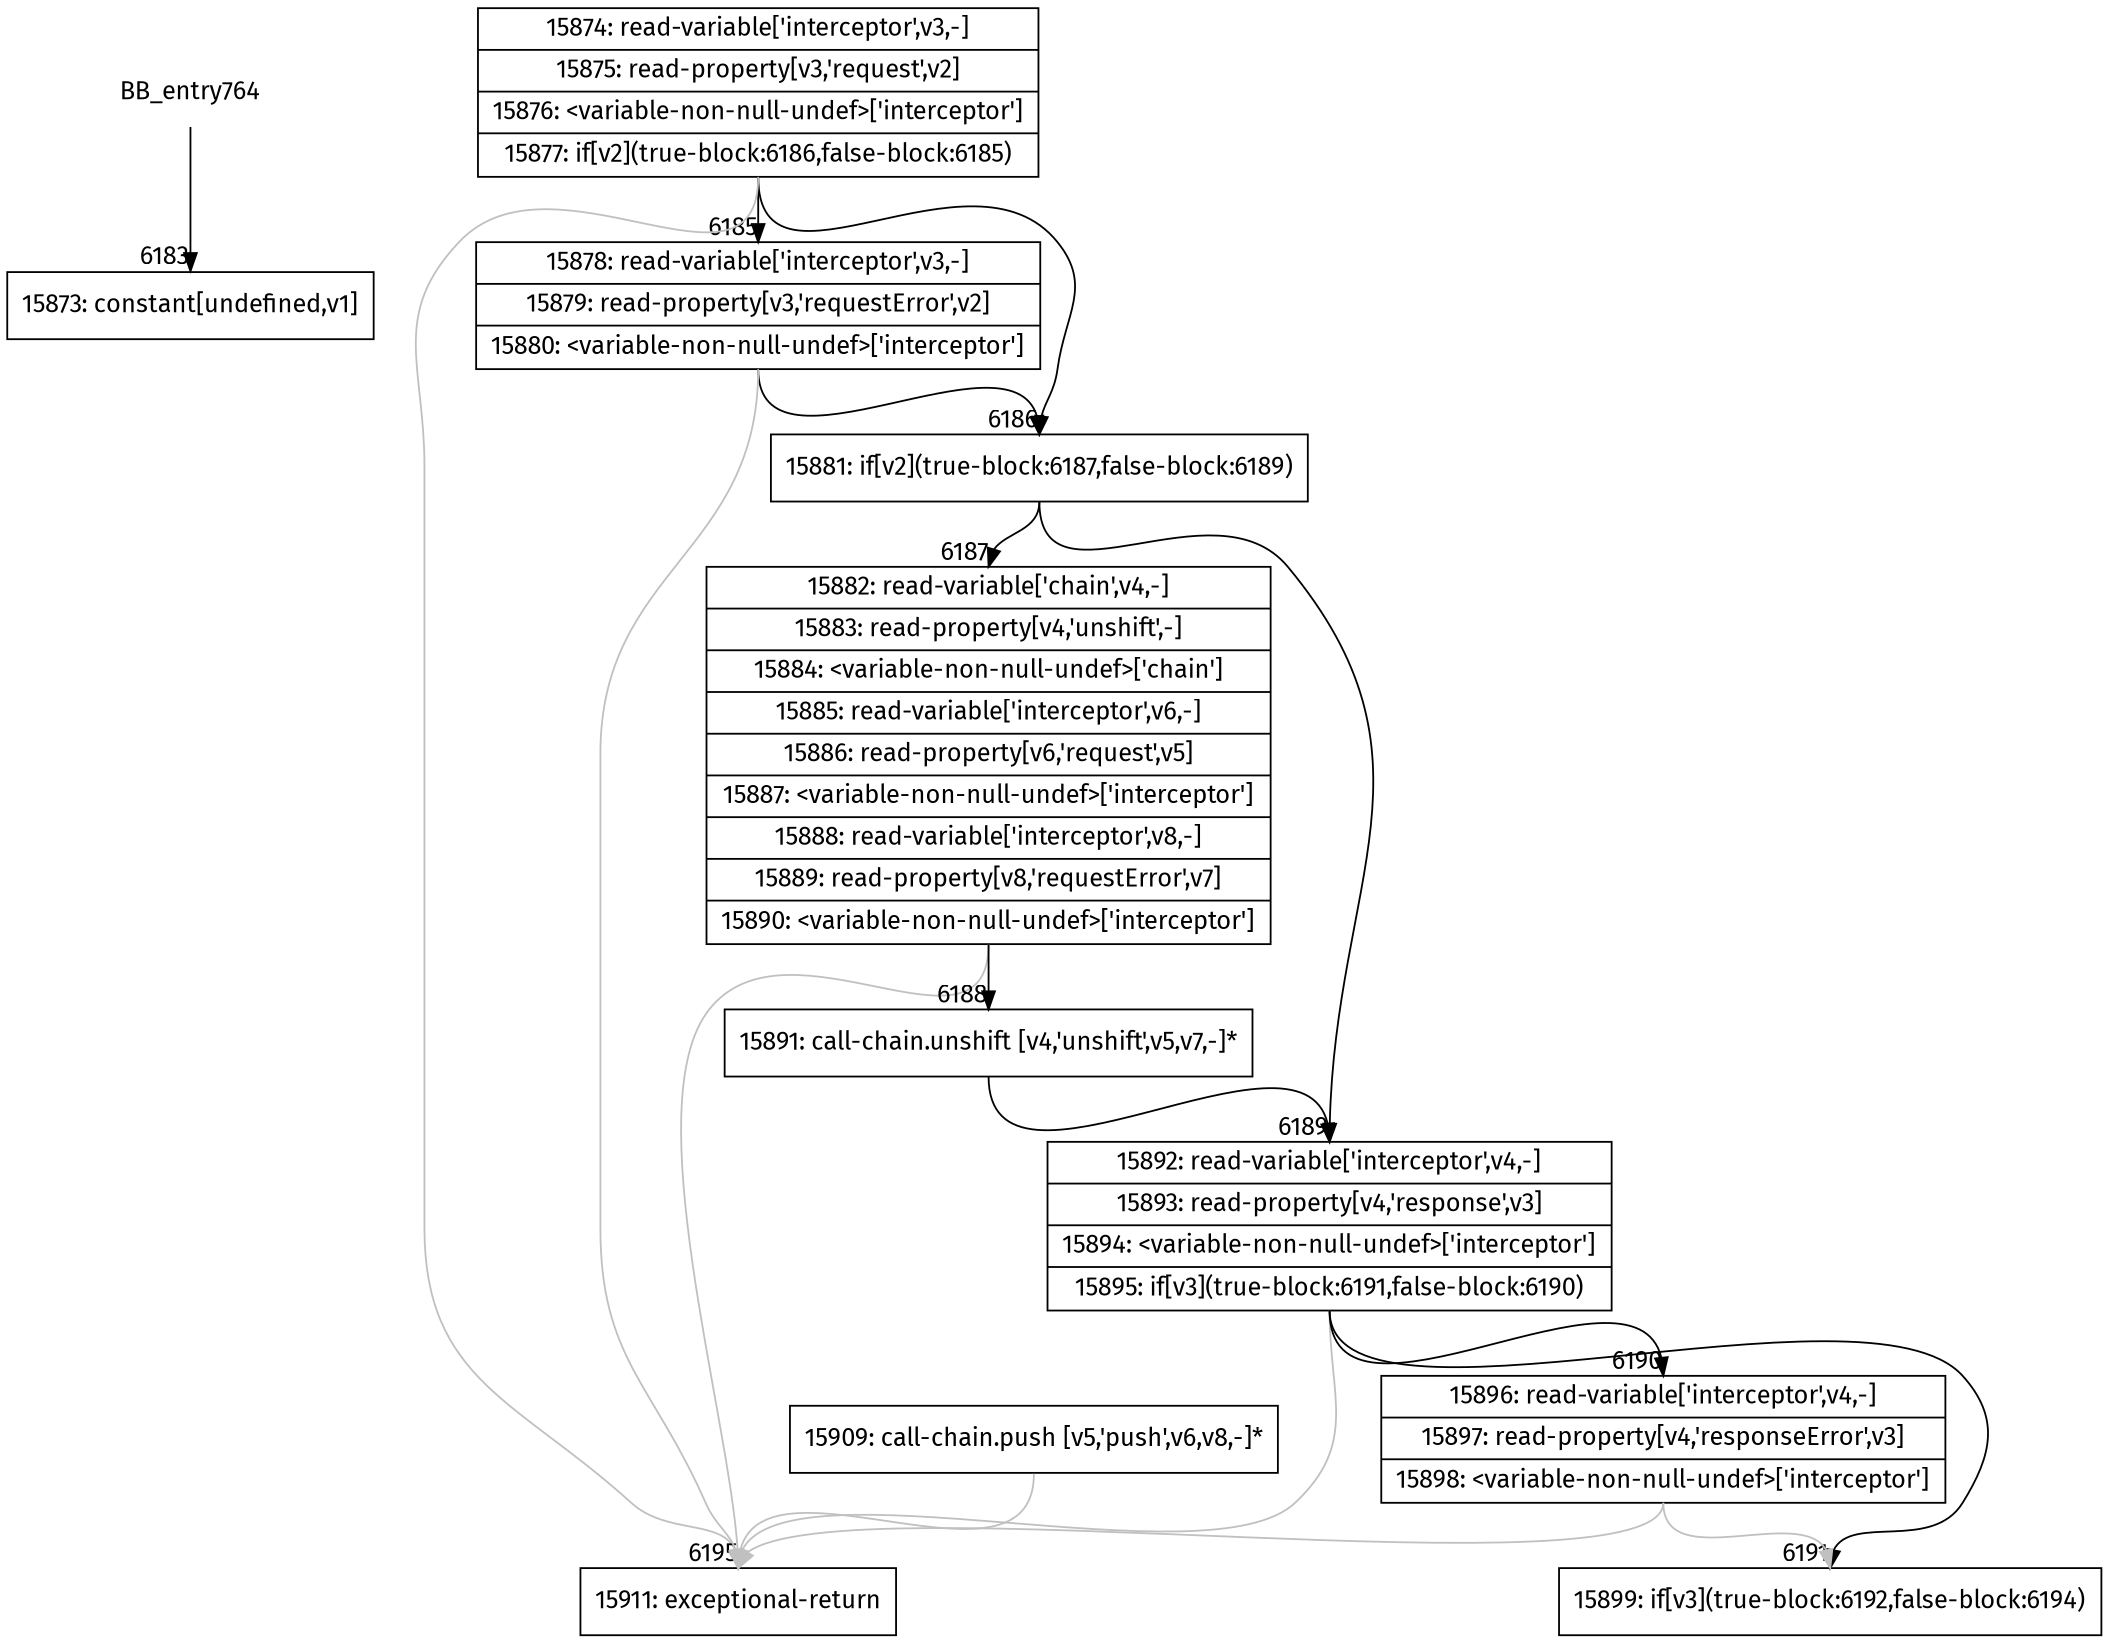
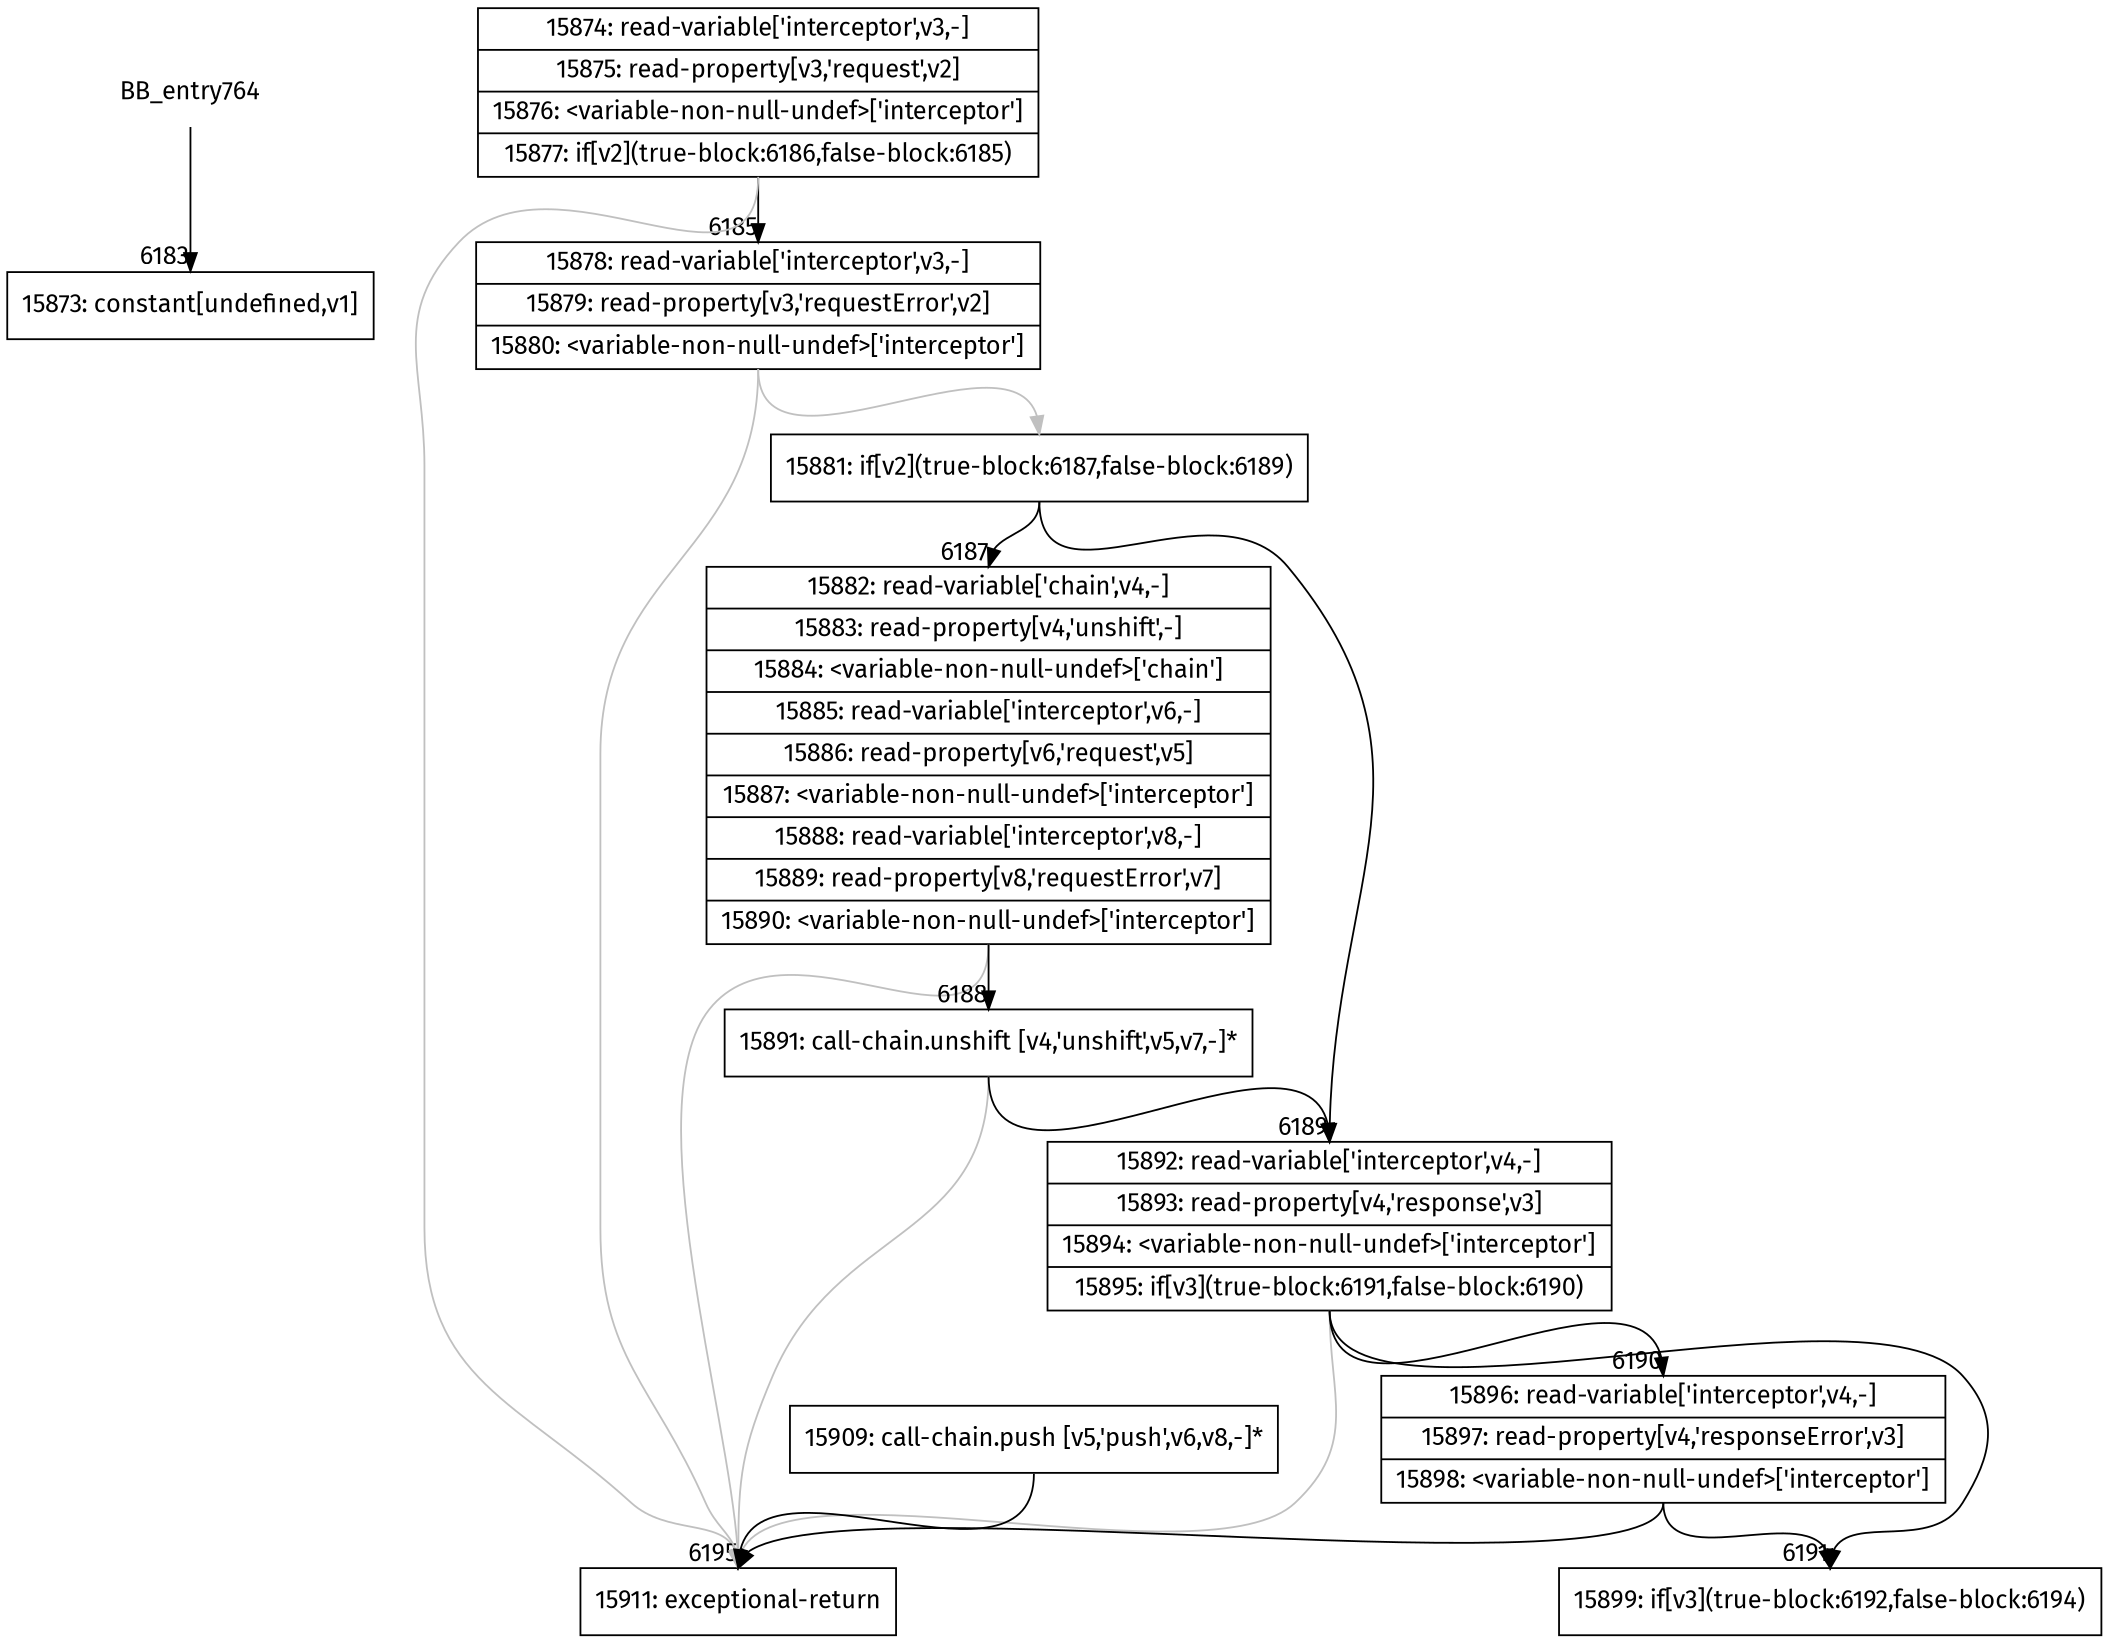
(986, 208) -> none
(890, 404) -> (890, 404)
none -> (830, 1293)
(895, 1522) -> (895, 1522)
(1738, 1536) -> (1738, 1536)
(1255, 1538) -> (1255, 1538)
